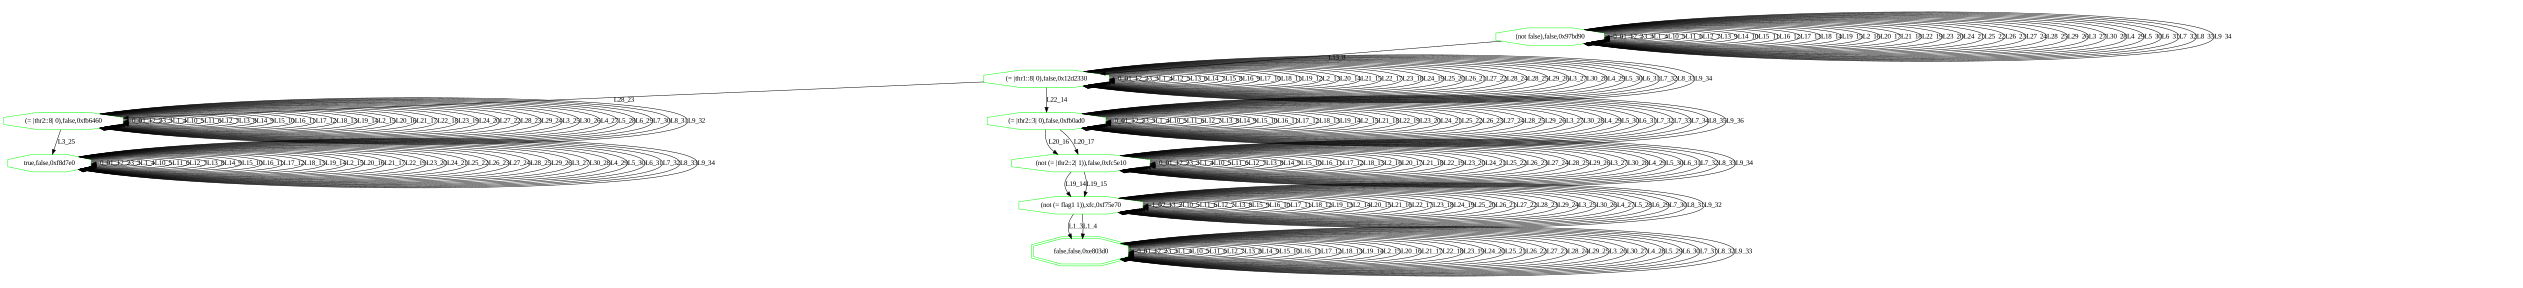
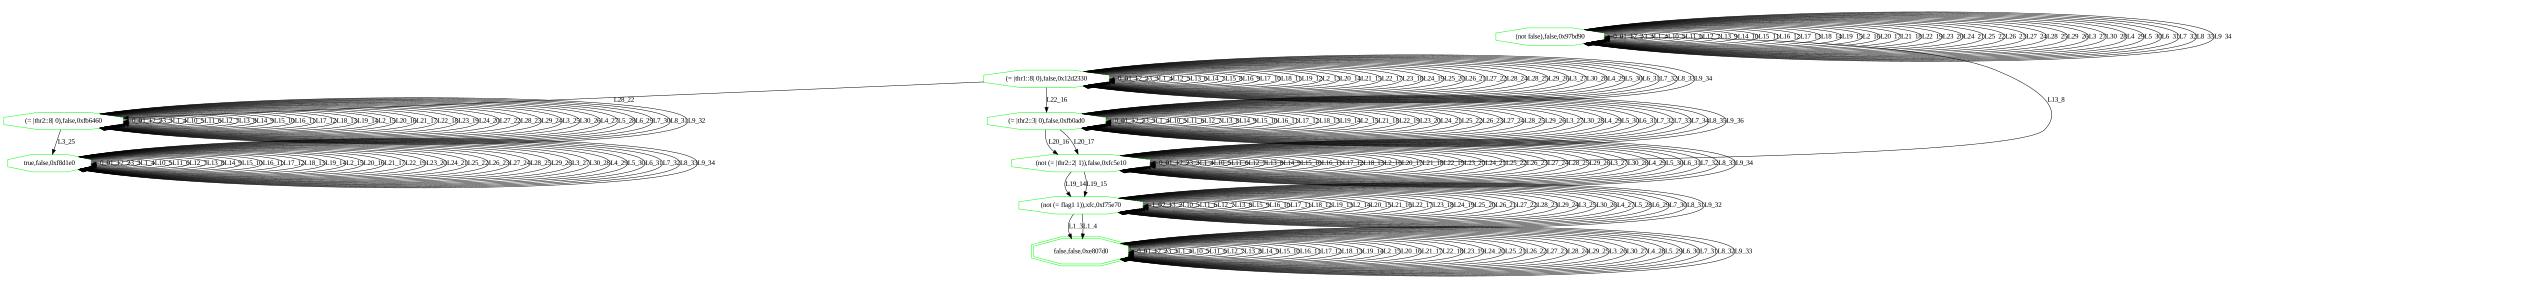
(1373, 52) -> (1843, 152)
(624, 100) -> (624, 100)
(1057, 100) -> (1057, 100)
(49, 163) -> (49, 163)
(1081, 251) -> (1081, 251)
